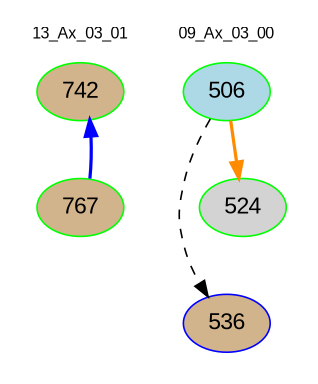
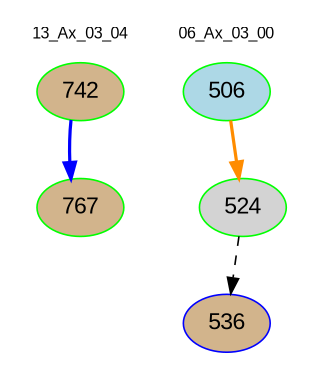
(80, 35) -> (80, 35)
(227, 35) -> (227, 35)
(91, 158) -> (70, 141)
(181, 200) -> (236, 257)
